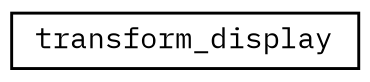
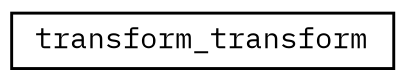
(185, 41) -> (203, 41)
